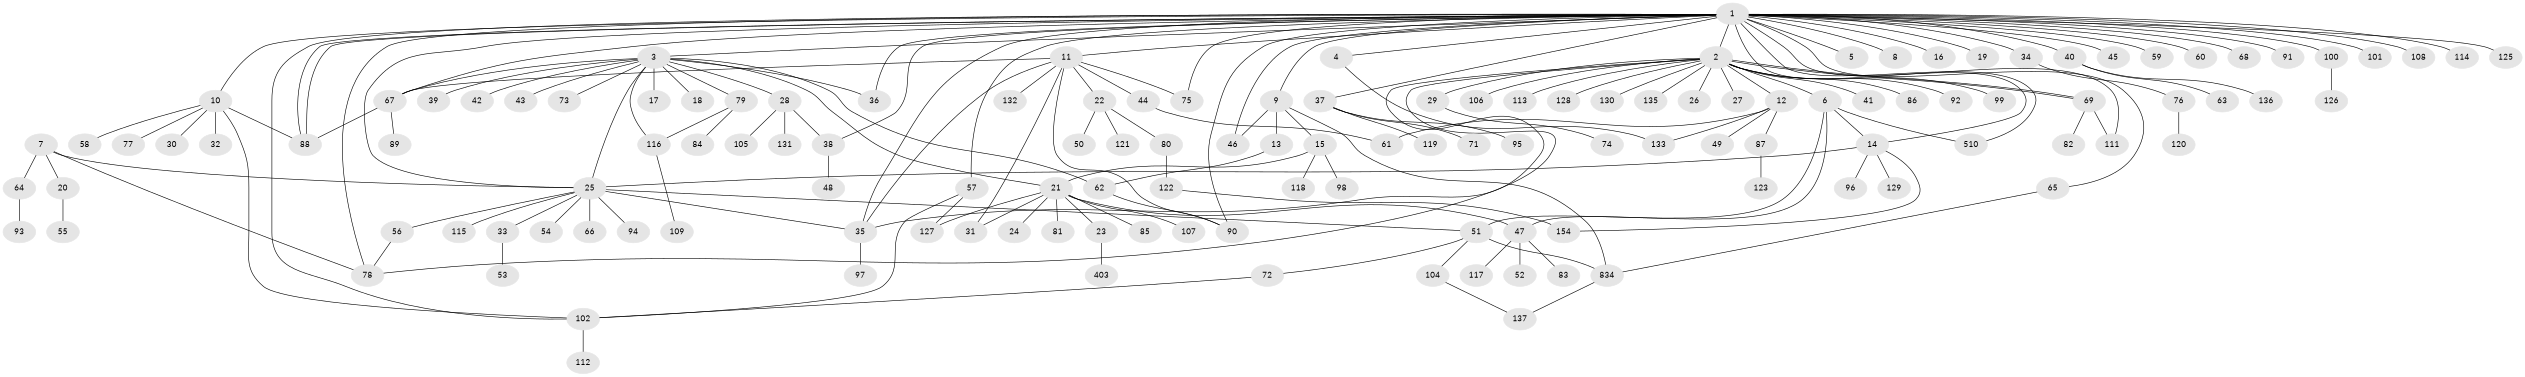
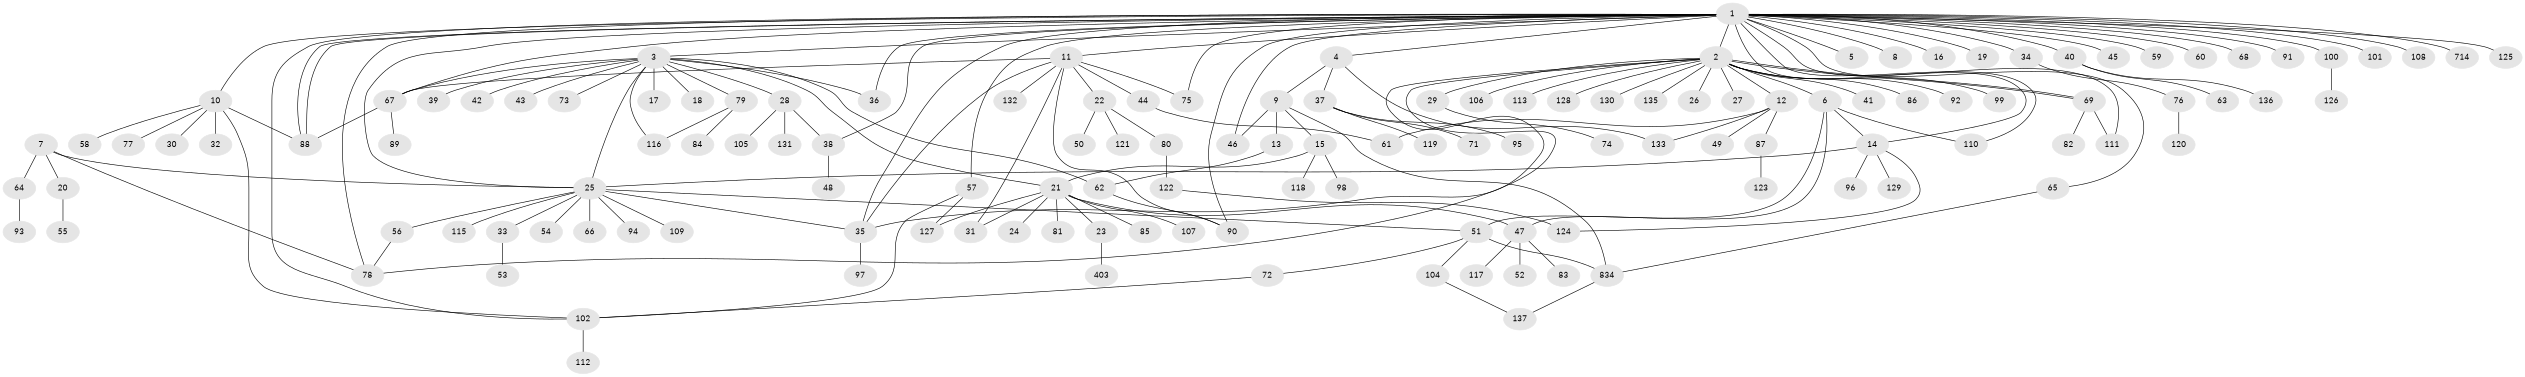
(1486, 25) -> (1306, 79)
(1526, 57) -> (1328, 79)
(2462, 58) -> (2462, 58)
(1971, 145) -> (1971, 145)
(666, 188) -> (633, 210)
(1564, 232) -> (1564, 232)
